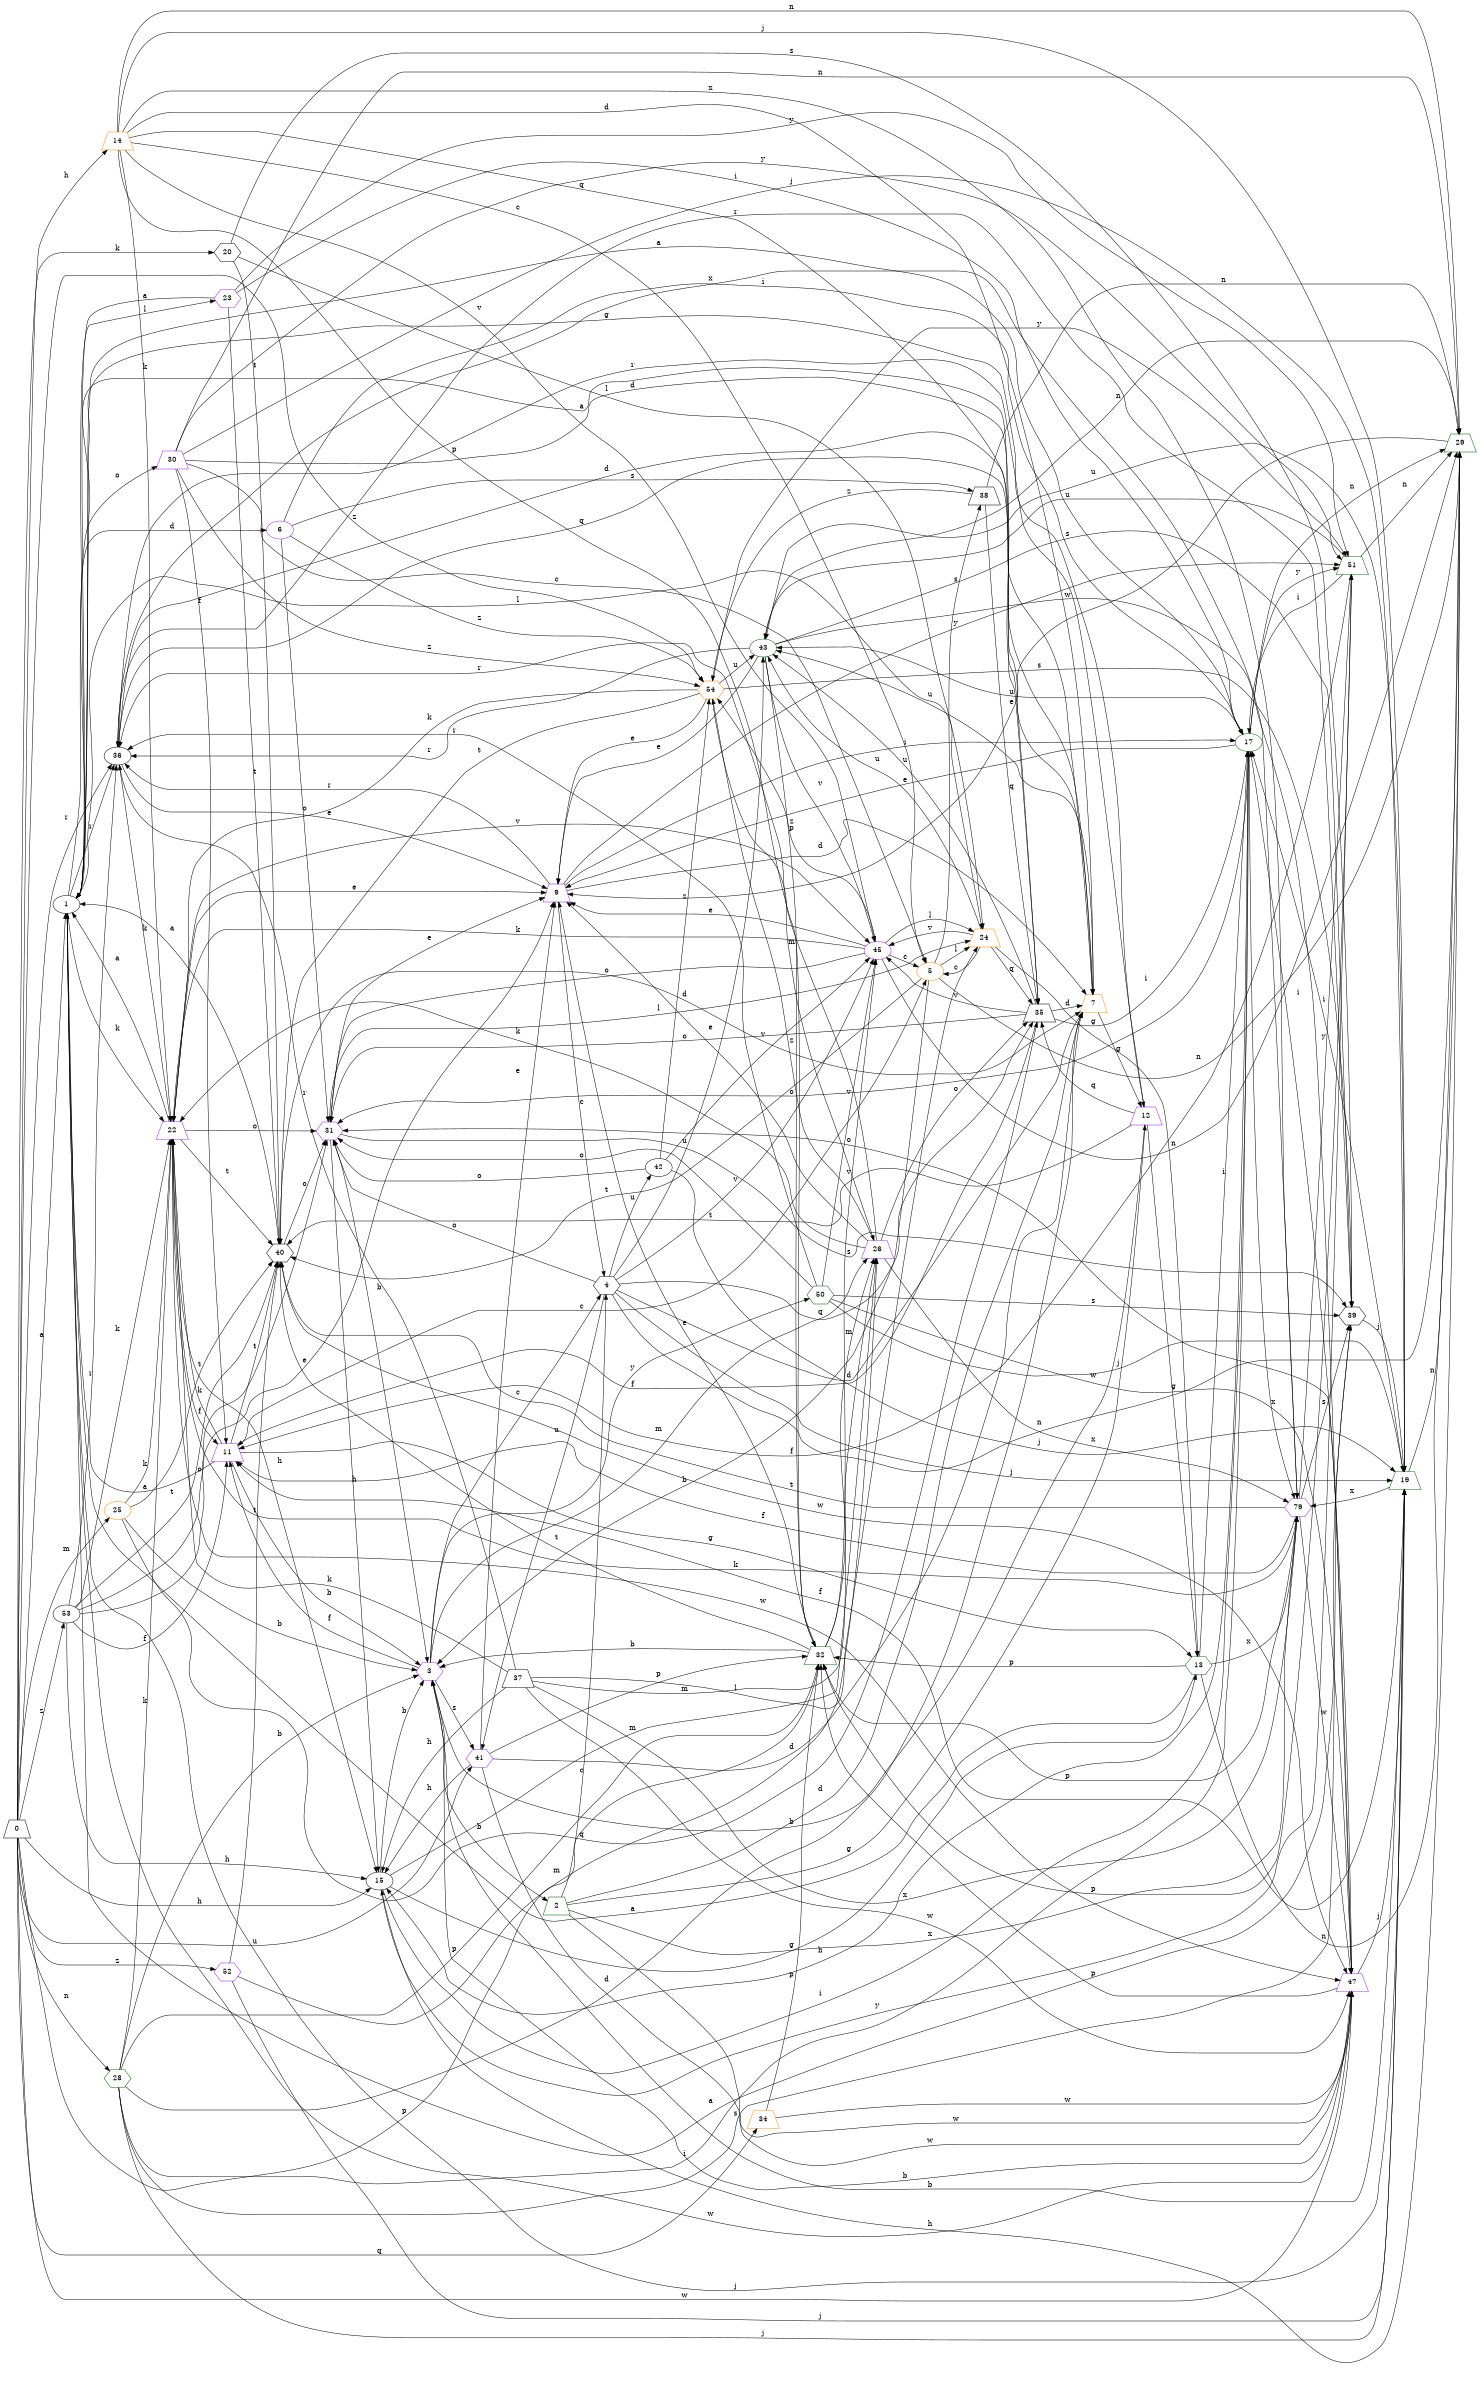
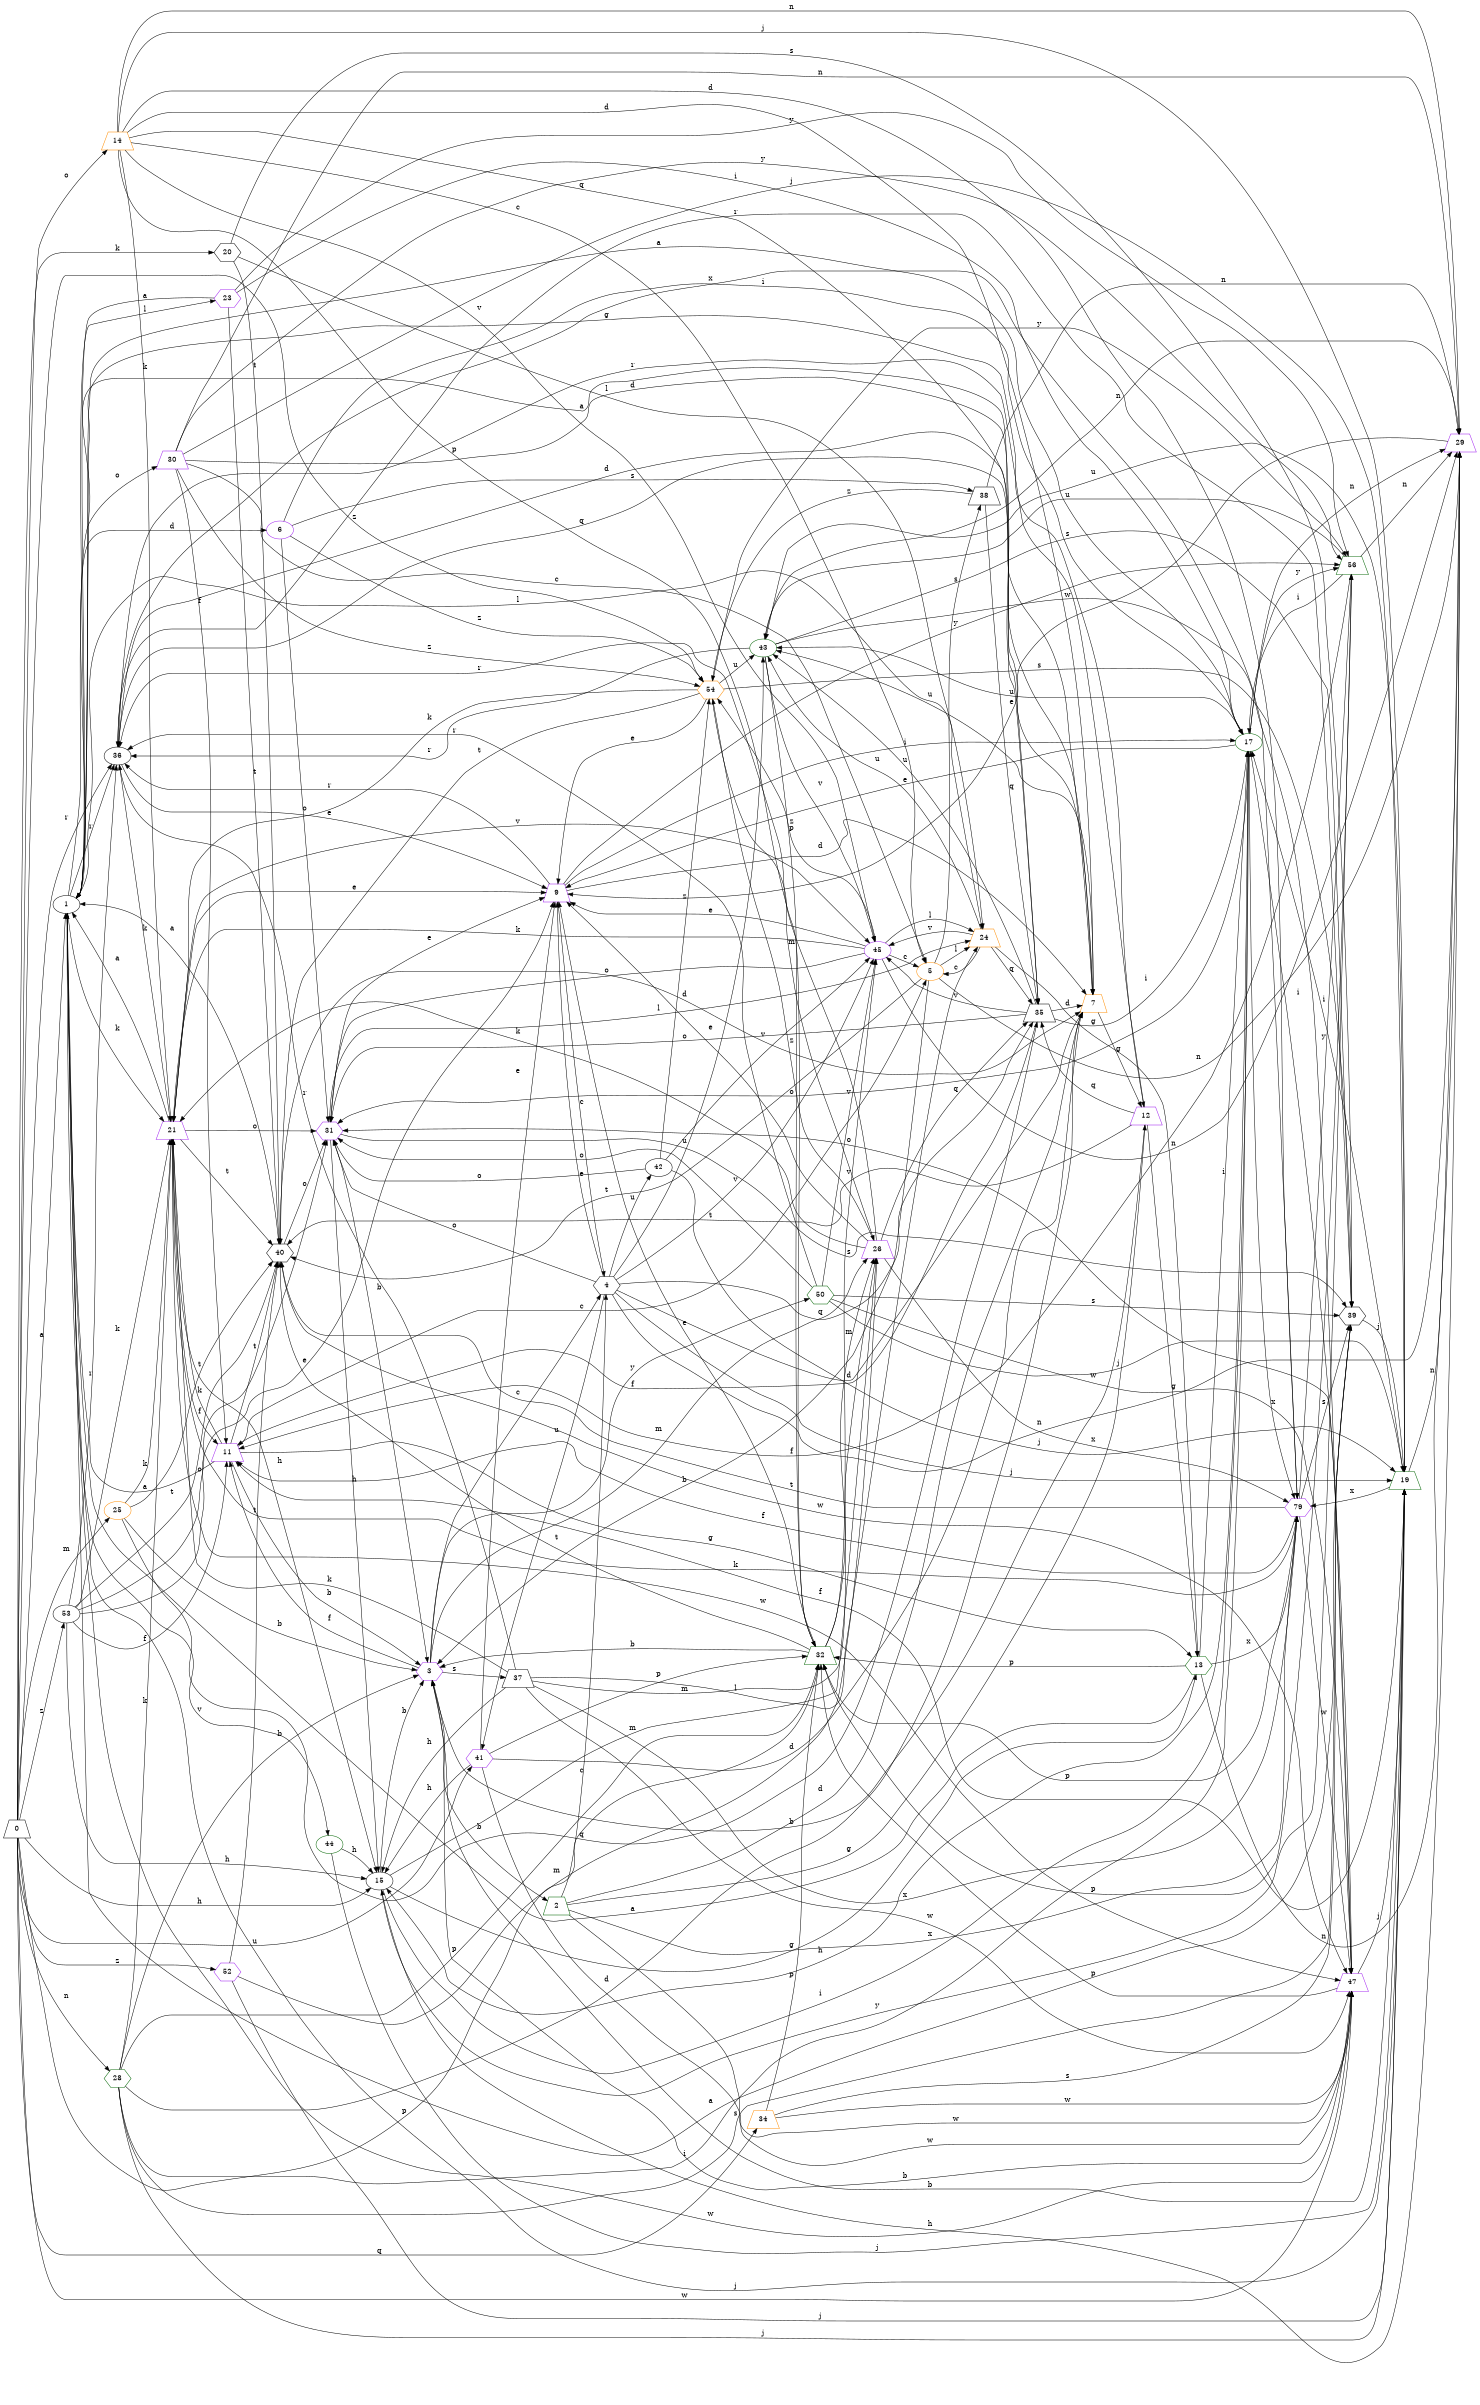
(711, 88) -> (711, 88)
(66, 176) -> (66, 176)
(1460, 443) -> (1460, 443)
(1352, 566) -> (1352, 566)
(639, 763) -> (568, 1094)
(956, 1089) -> (956, 1089)
(172, 1130) -> (172, 1130)
(453, 1713) -> (471, 1675)
none -> (330, 1844)
none -> (1321, 1970)
